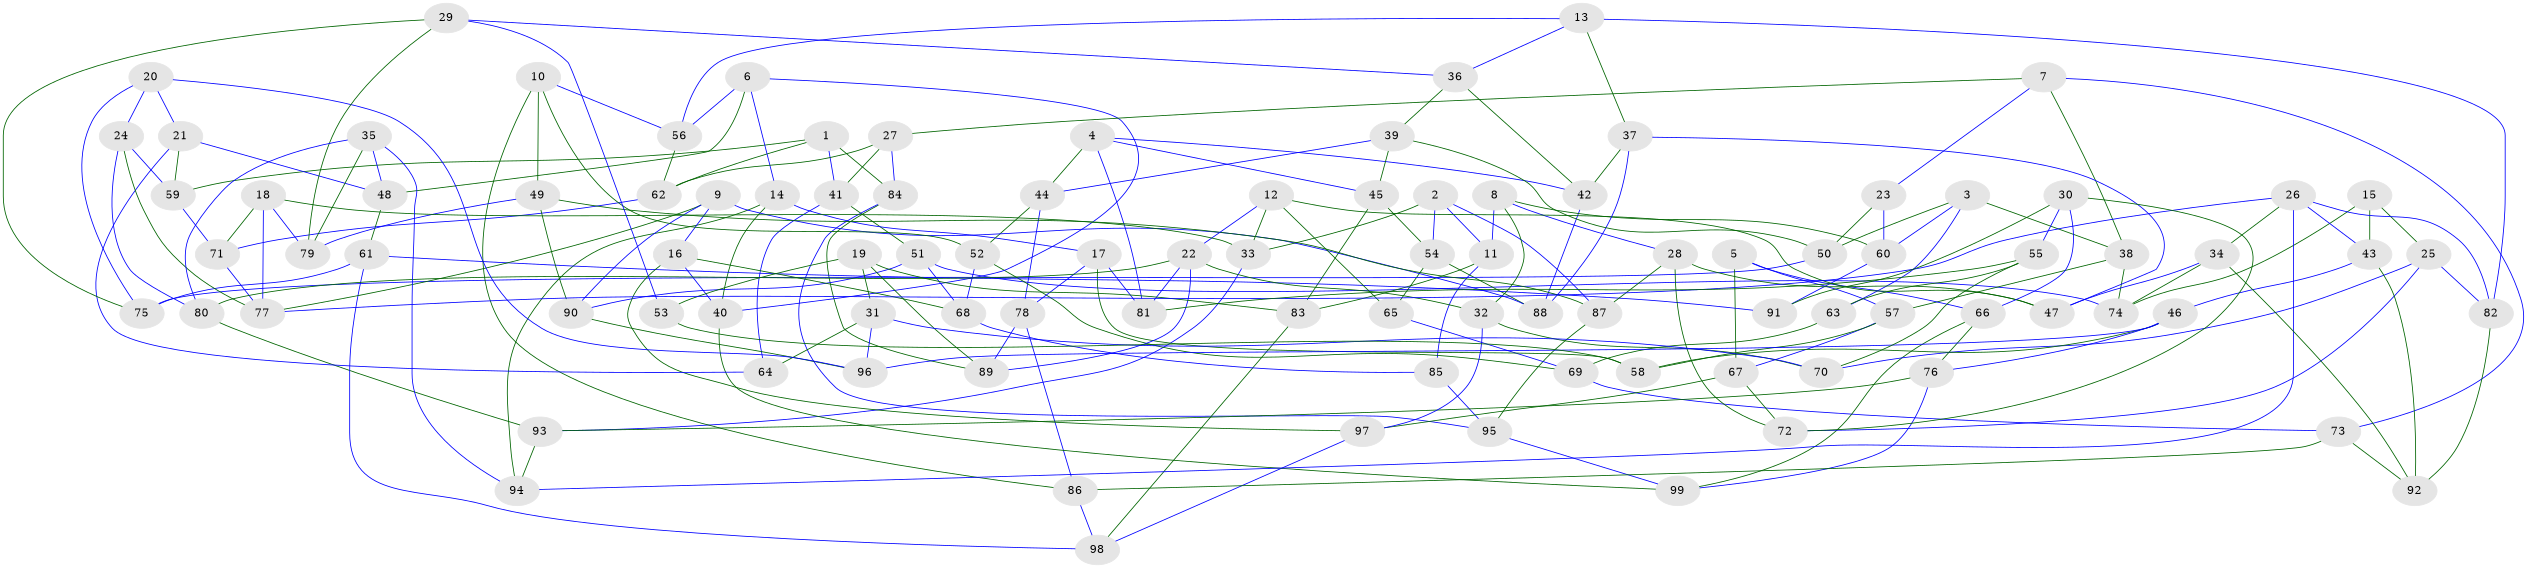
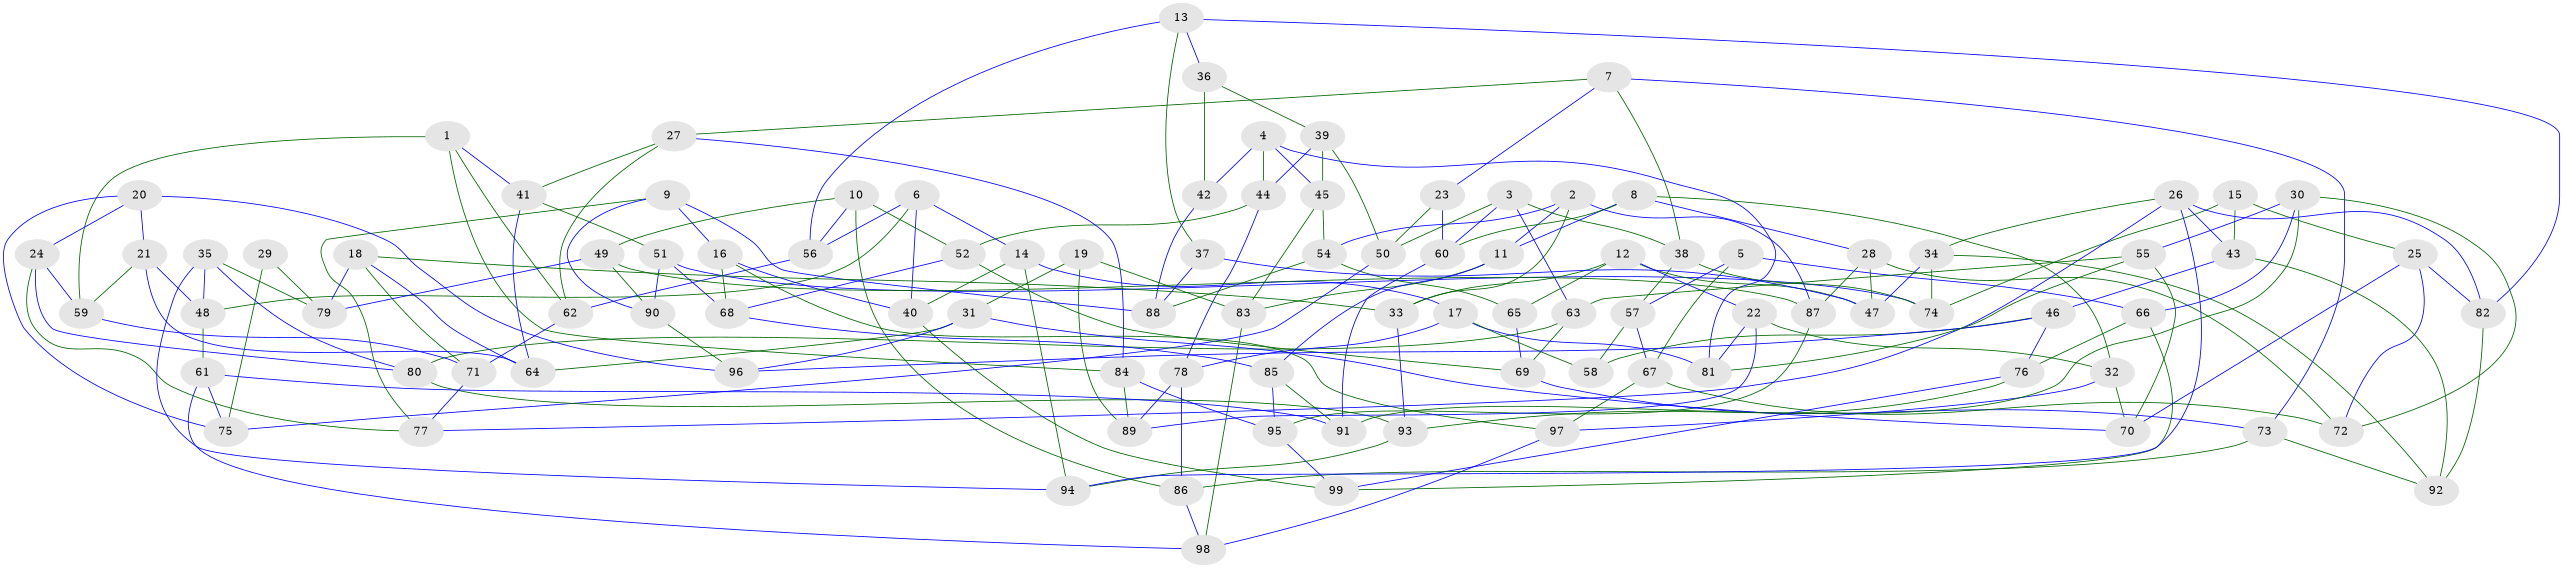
(951, 48) -> none
(669, 166) -> (685, 284)
(1608, 166) -> none
(263, 254) -> (440, 319)
(694, 277) -> (825, 338)
(662, 314) -> none
none -> (1308, 402)
